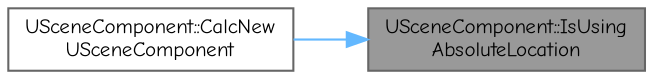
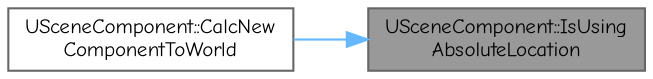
(151, 40) -> (151, 40)
